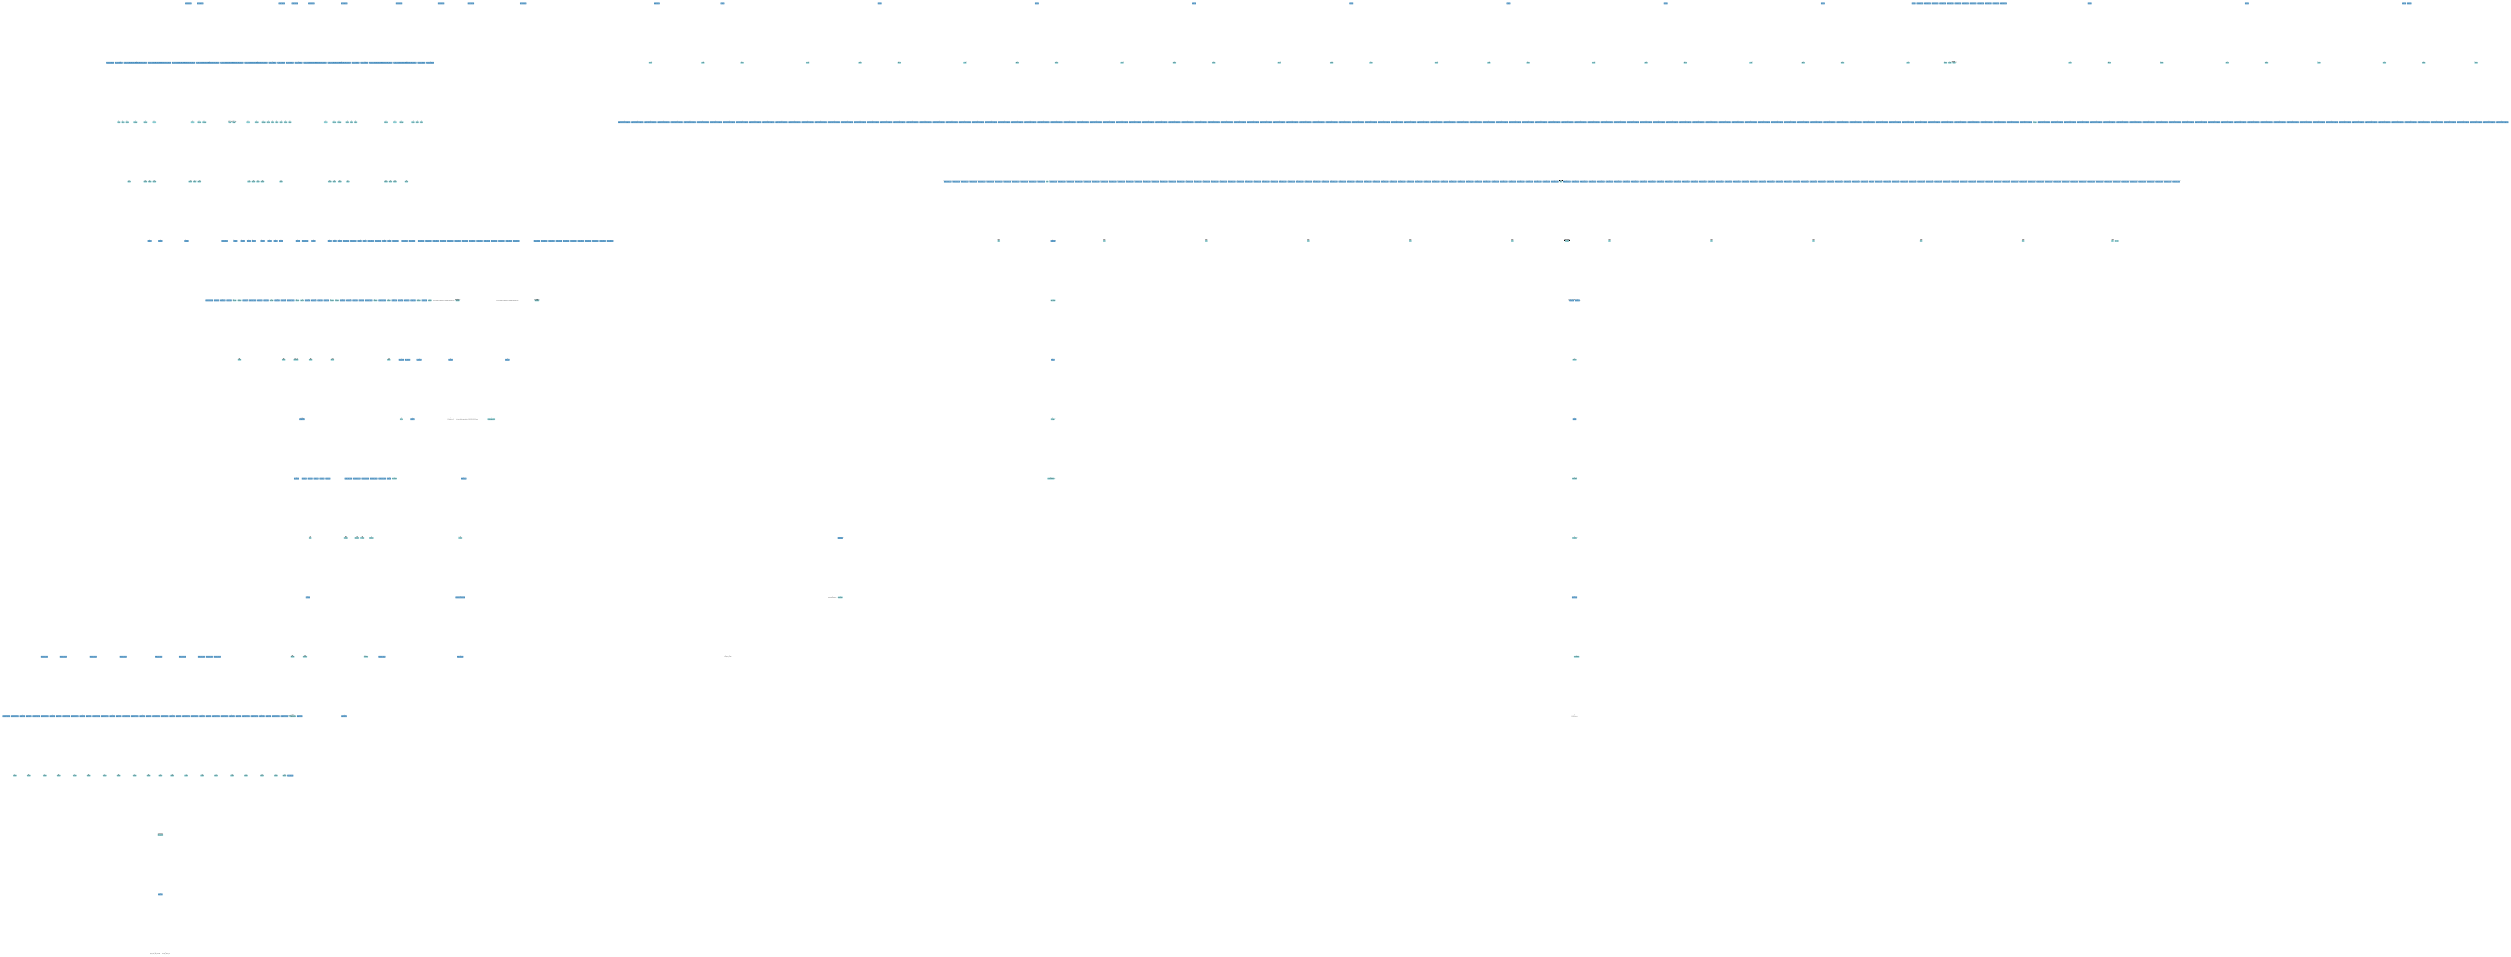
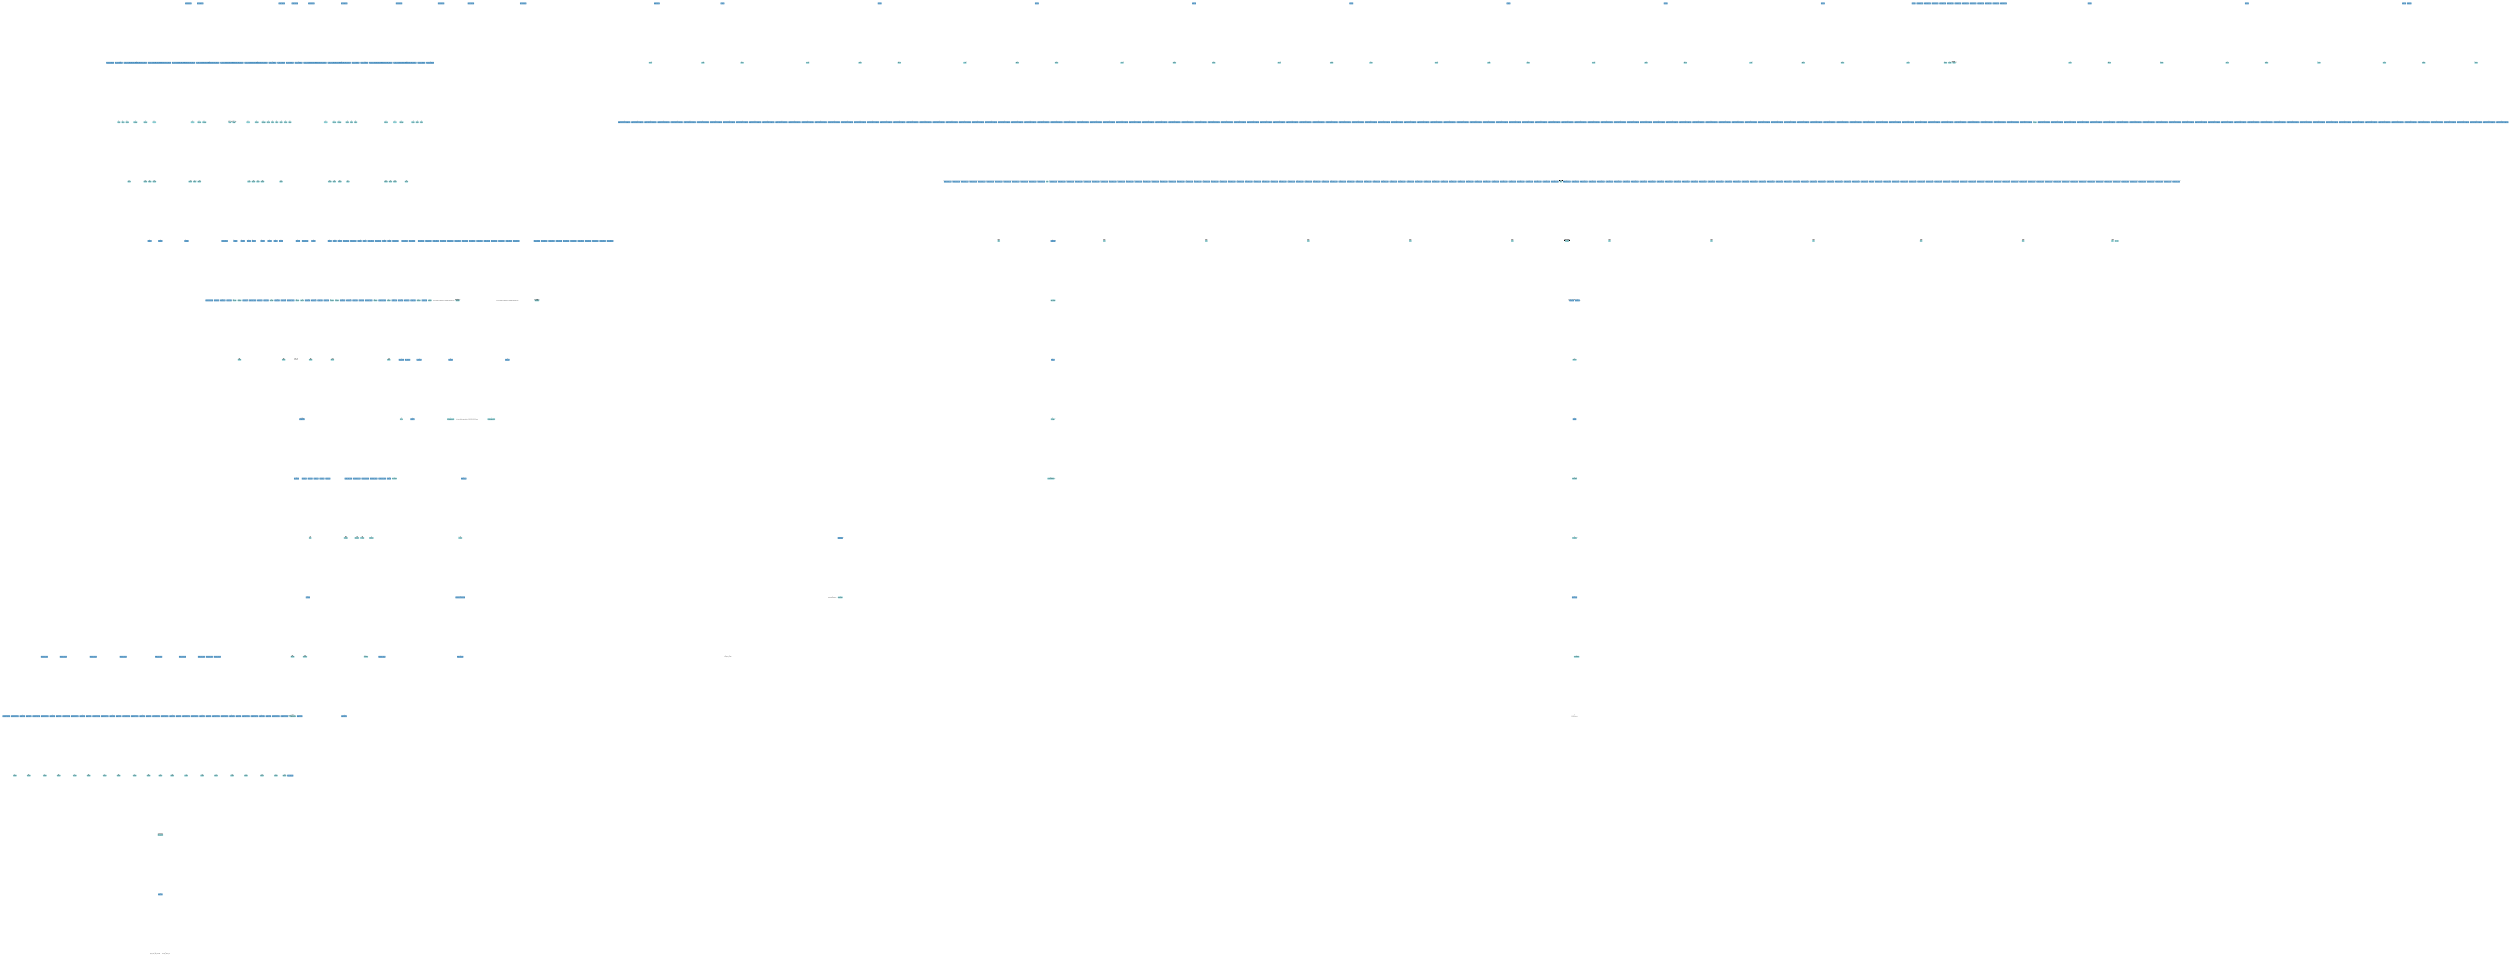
(296, 360) -> (296, 360)
(451, 419) -> (451, 419)
